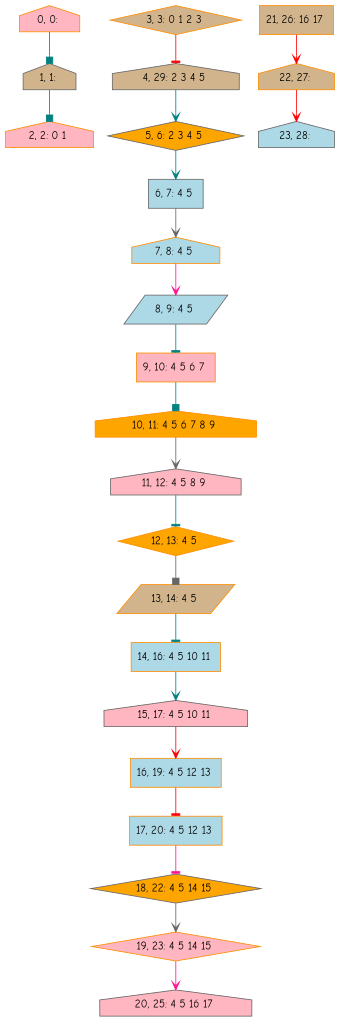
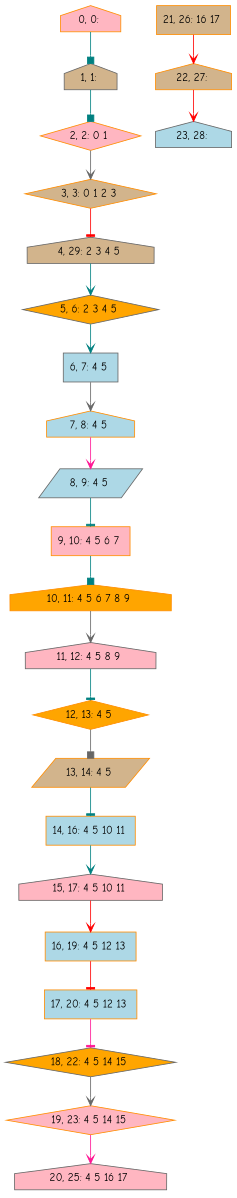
(50, 136) -> (91, 136)
none -> (91, 161)
